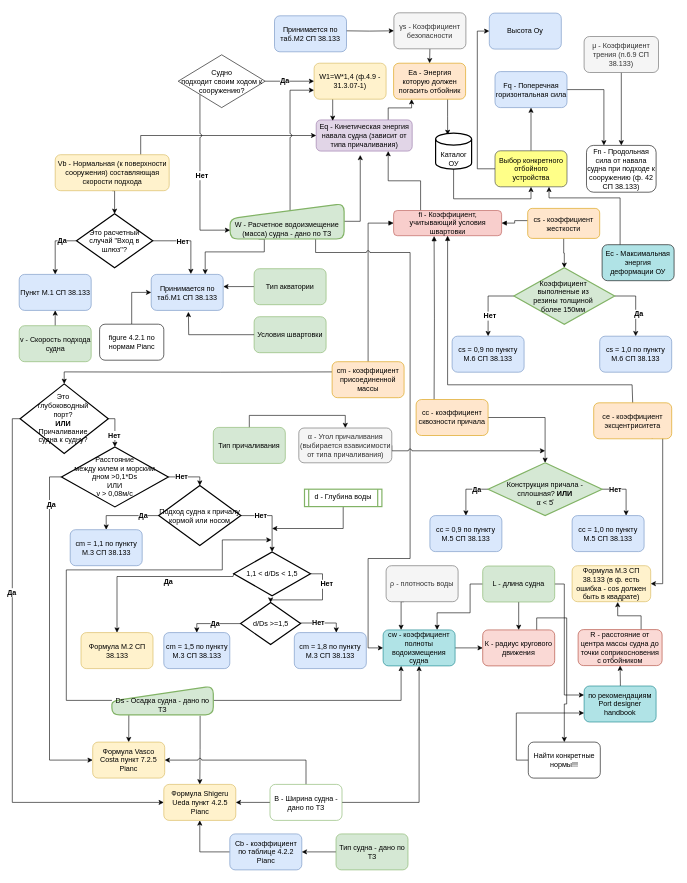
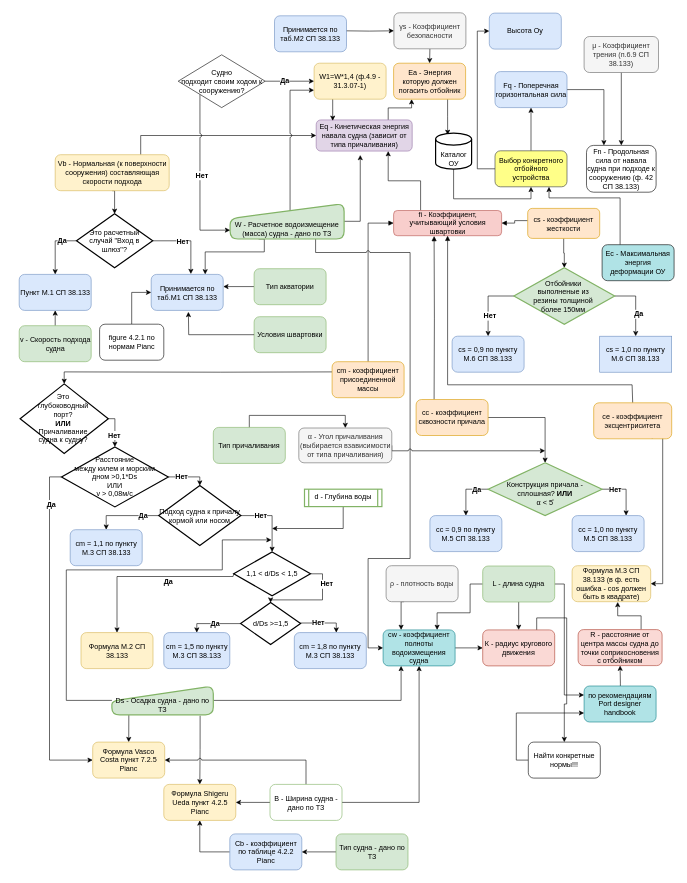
(563, 296) -> (563, 296)
(636, 354) -> (636, 354)
(85, 802) -> none
